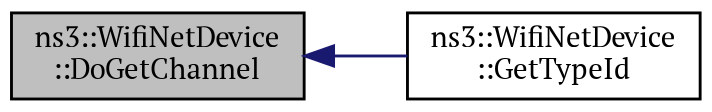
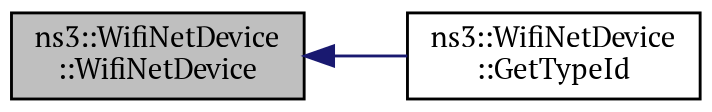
(158, 56) -> (158, 56)
